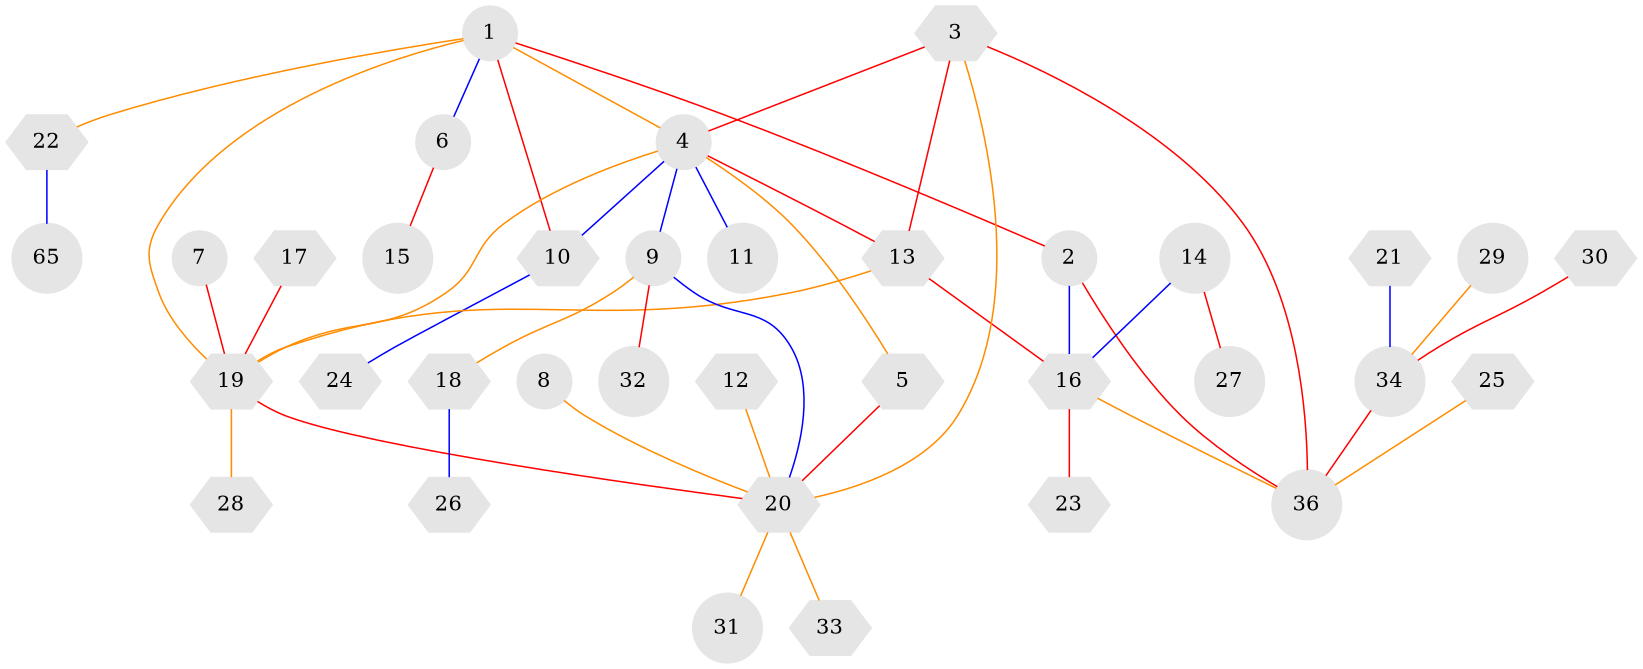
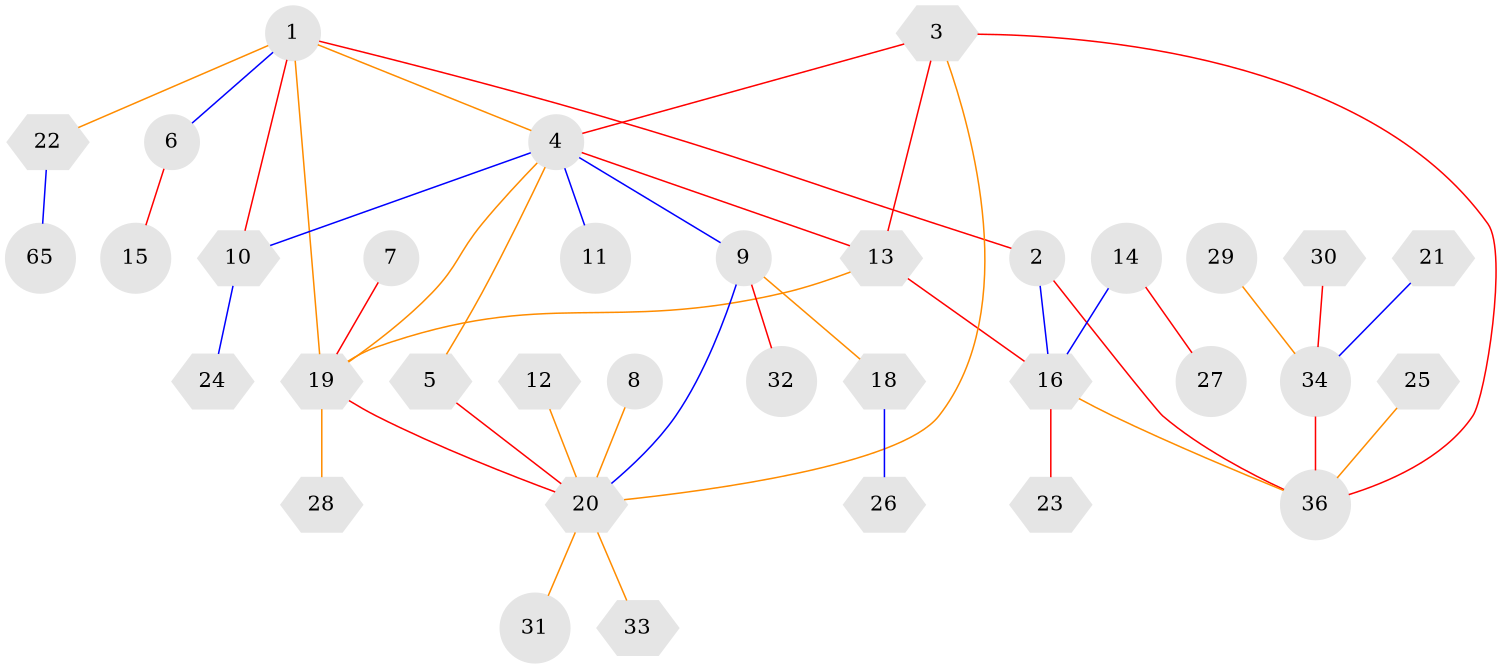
(295, 258) -> none
